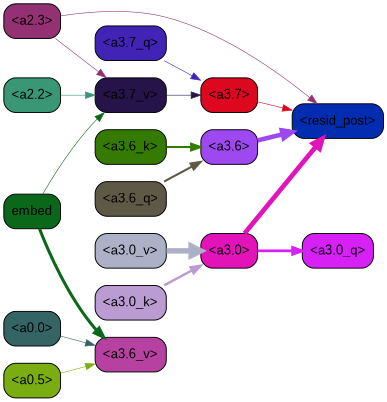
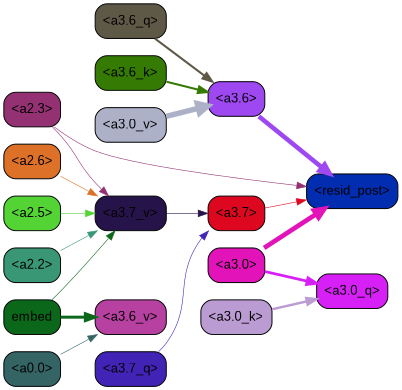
none -> (32, 161)
none -> (32, 213)
(179, 251) -> (182, 112)
(178, 278) -> (290, 305)
(32, 381) -> none
